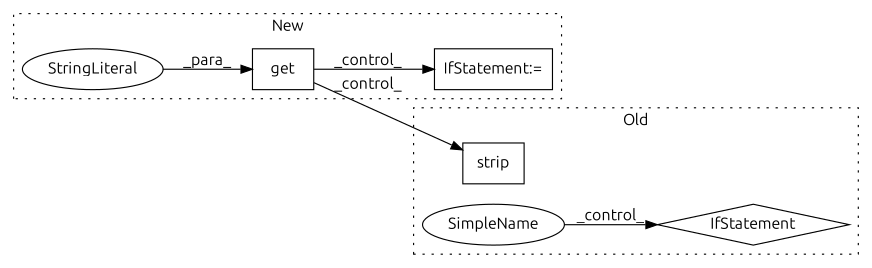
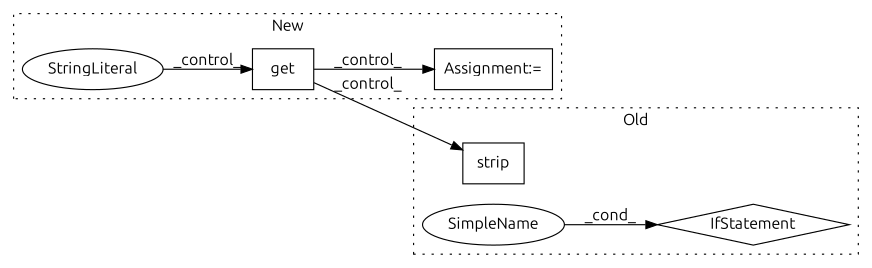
(208, 61) -> (208, 61)
(493, 69) -> (493, 69)
(611, 216) -> (611, 216)
